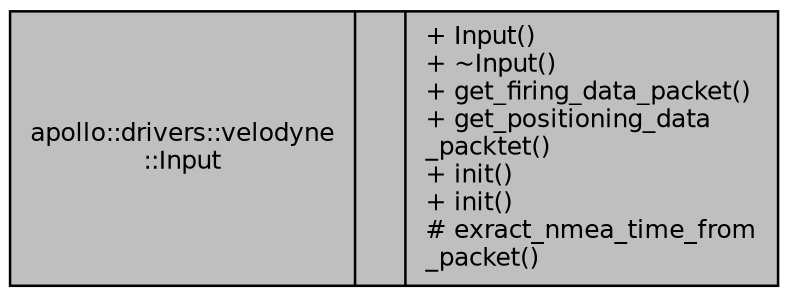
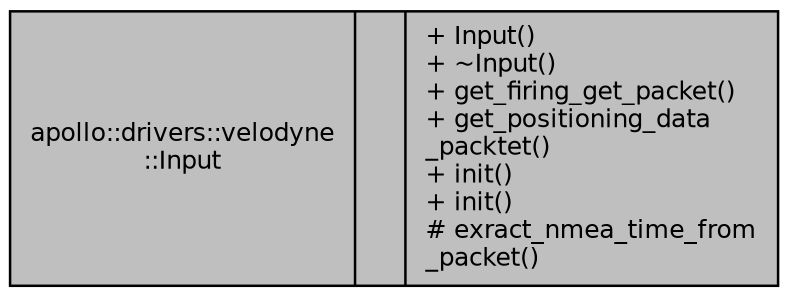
(589, 92) -> (582, 92)
